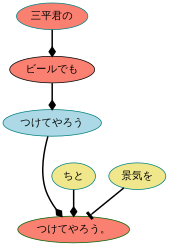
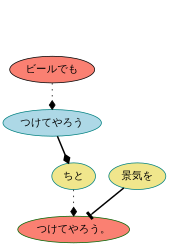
(52, 16) -> none
(52, 92) -> (52, 92)
(43, 174) -> (61, 145)
(74, 198) -> (74, 198)
